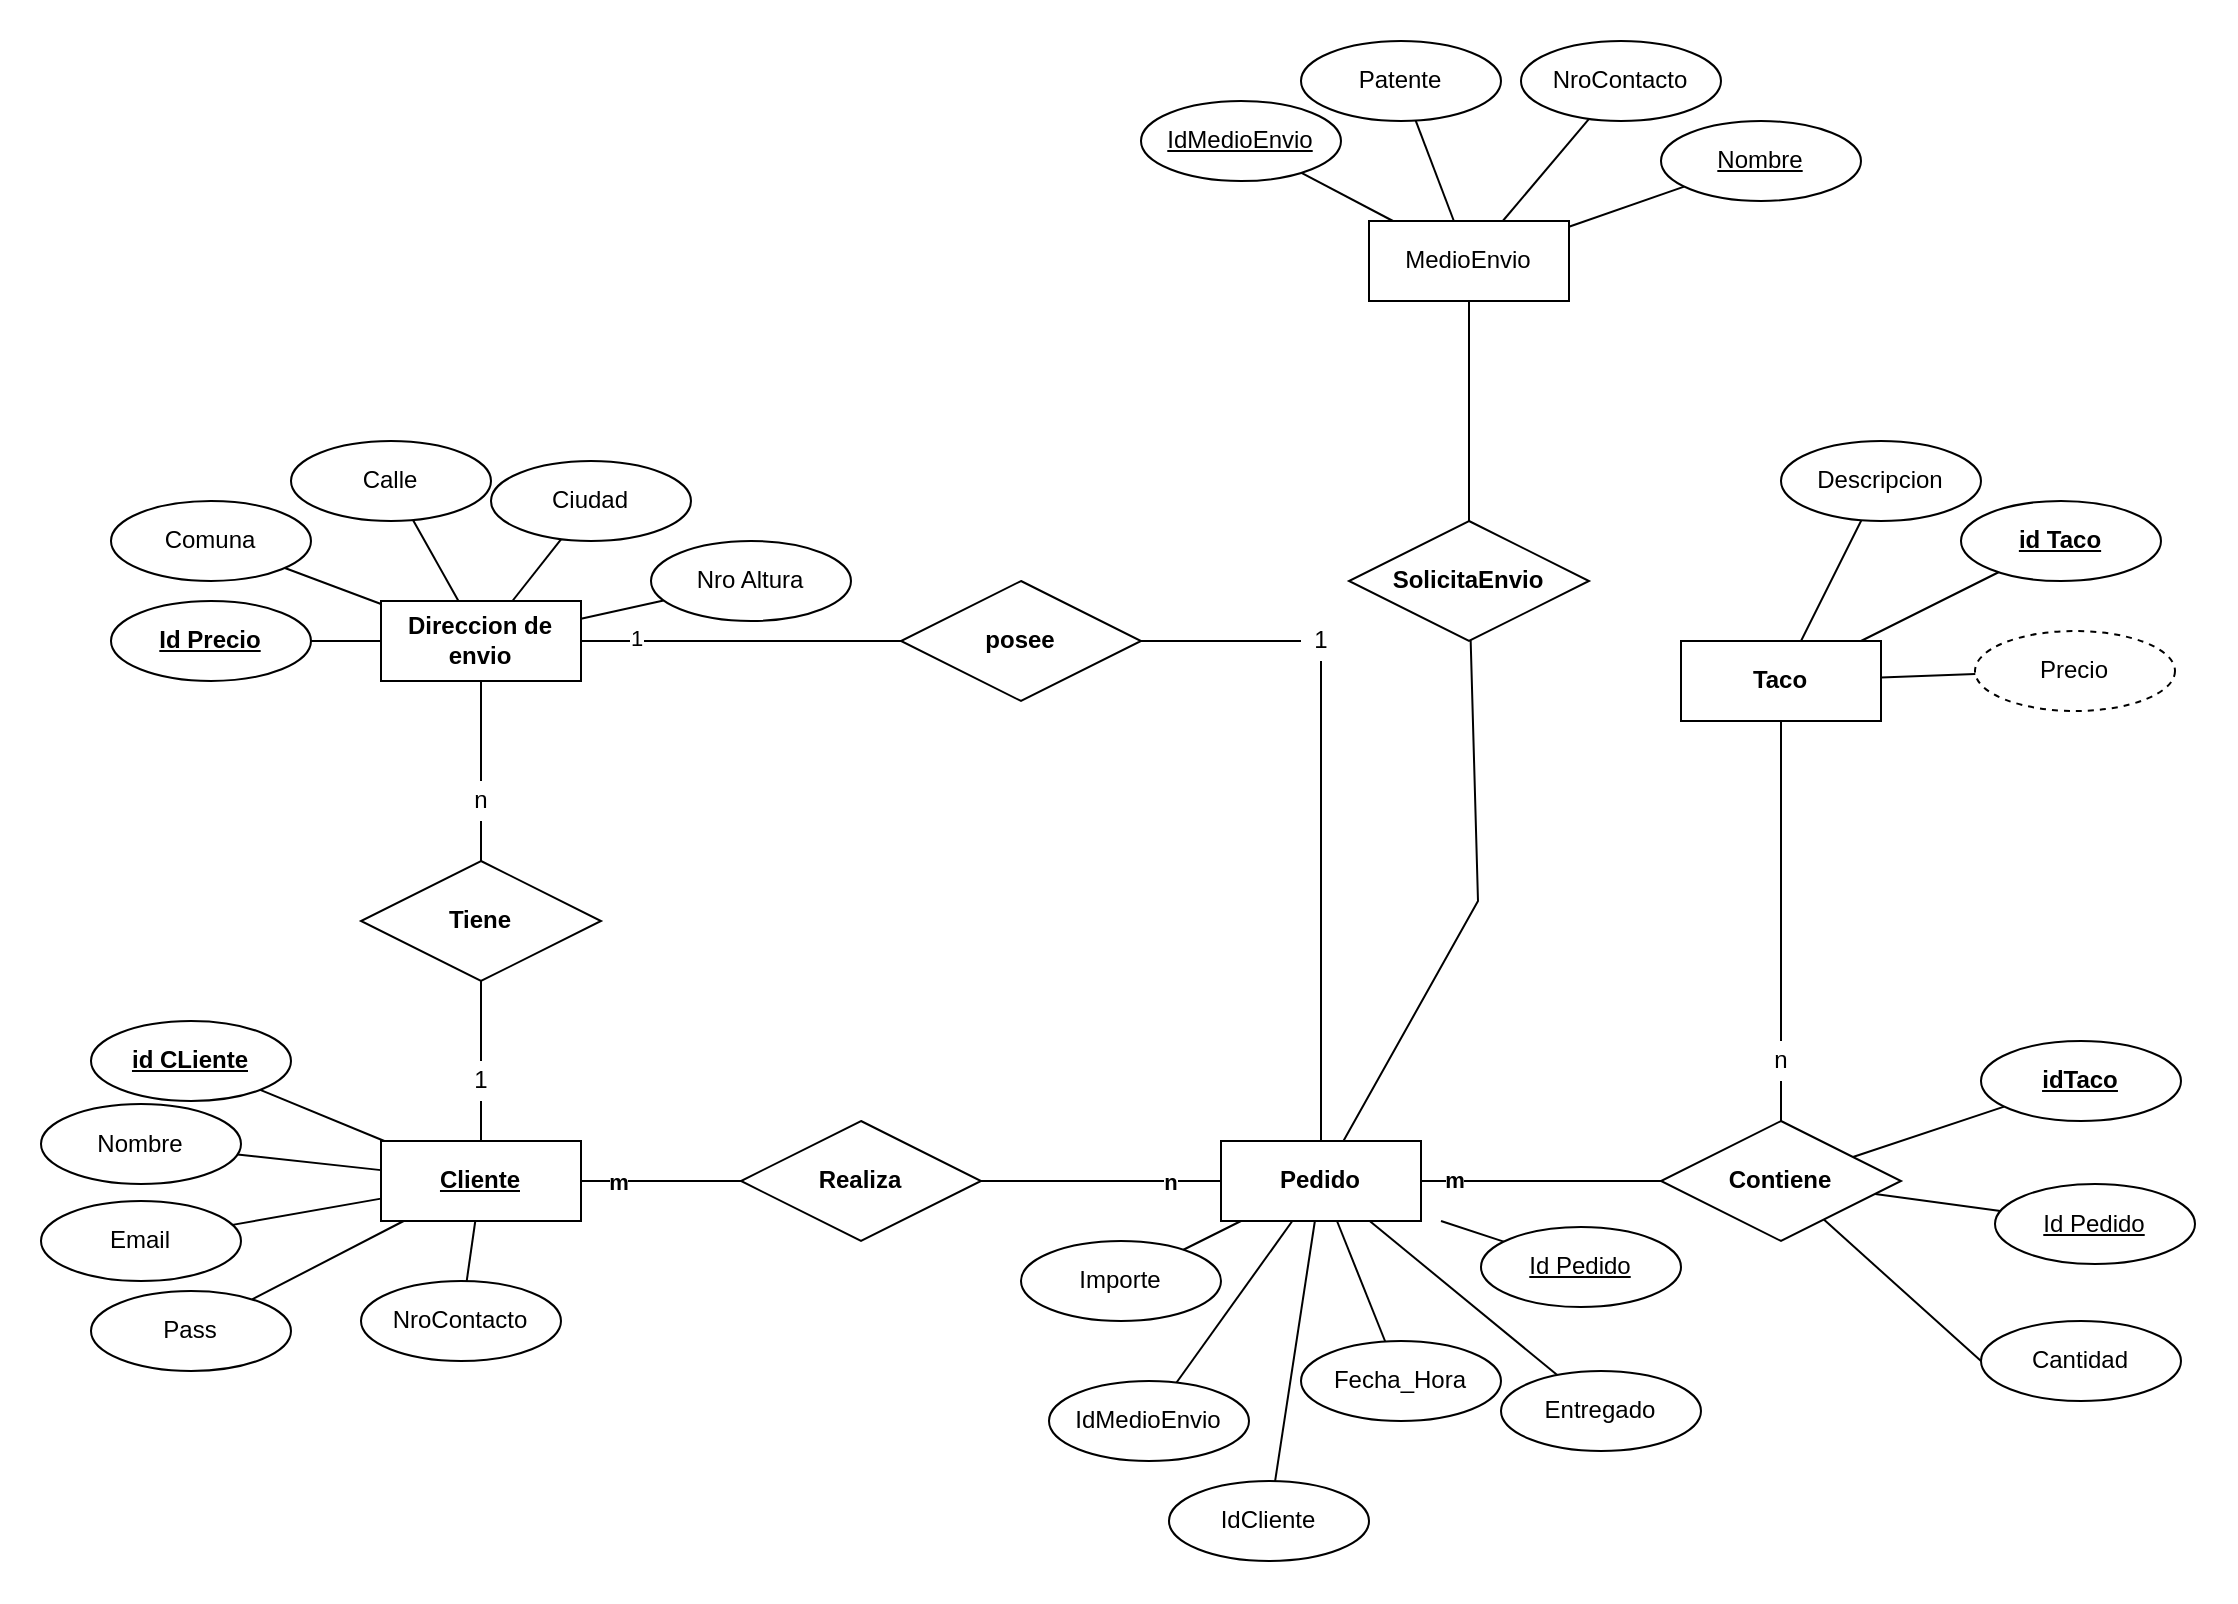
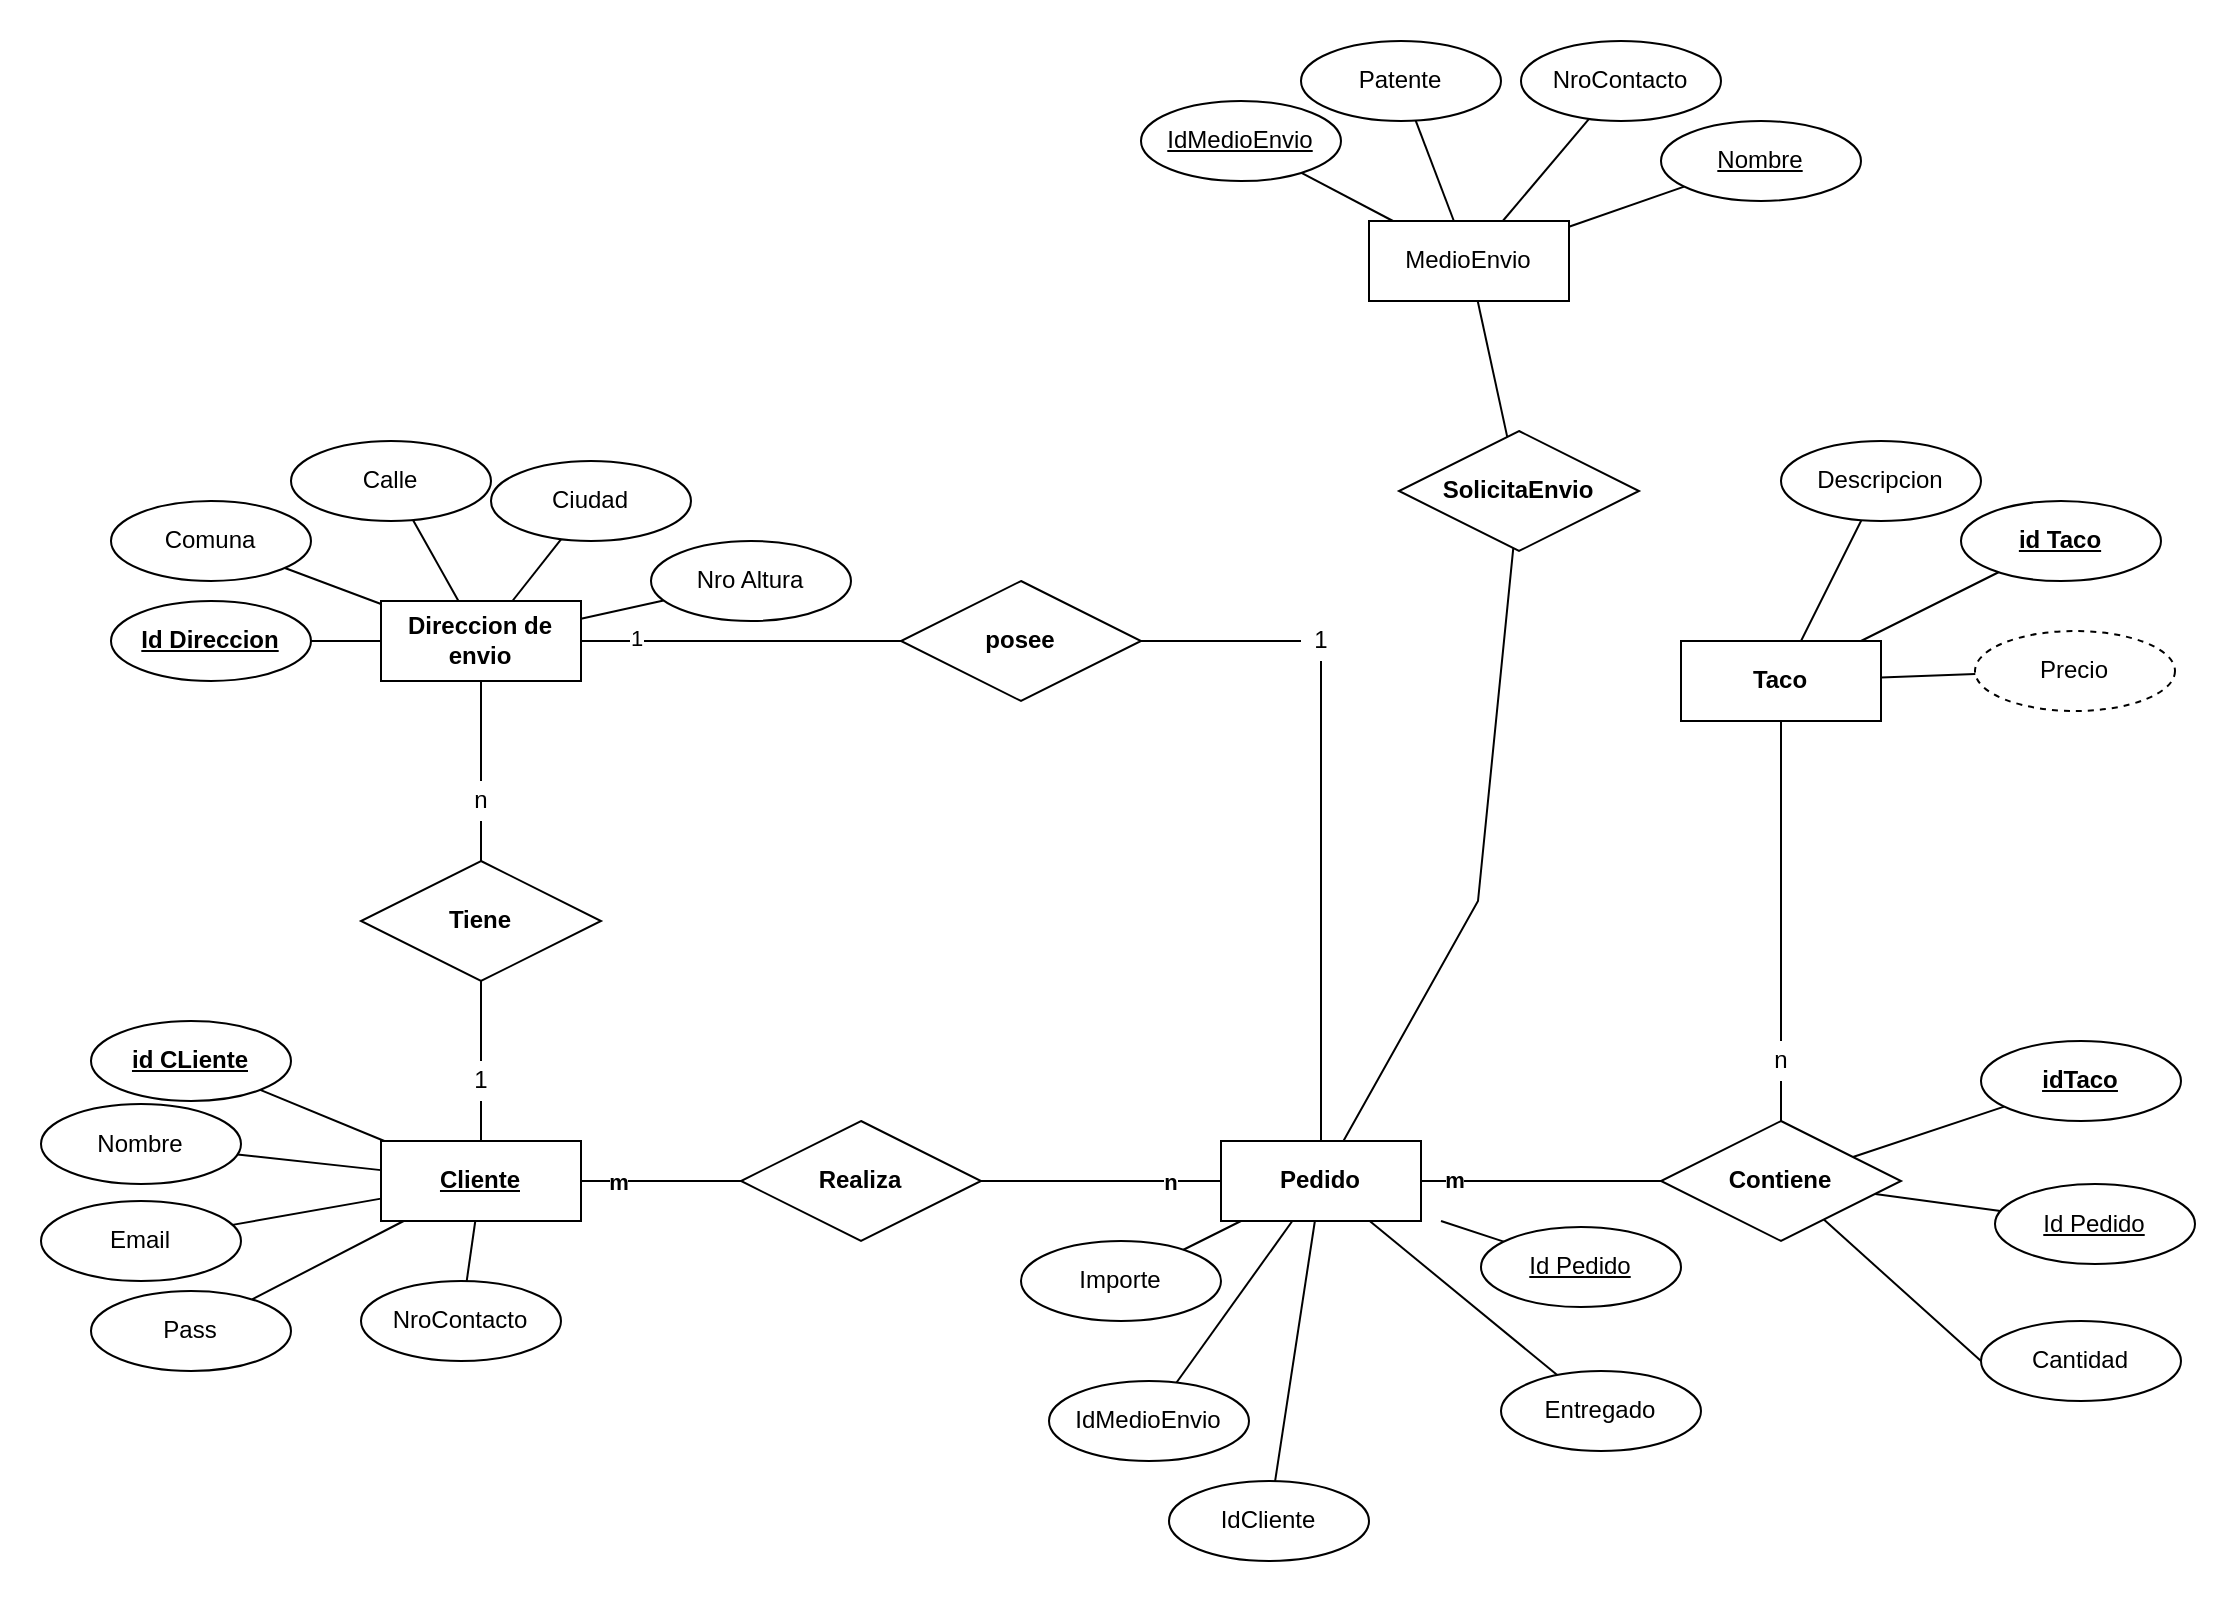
(1469, 581) -> (1519, 491)
(211, 641) -> (211, 641)
(1361, 1282) -> none
(1401, 1381) -> none
